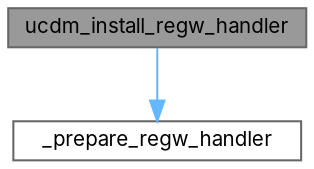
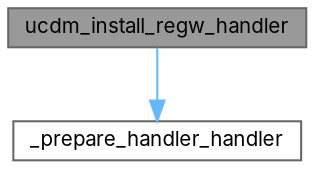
(157, 141) -> (157, 141)
